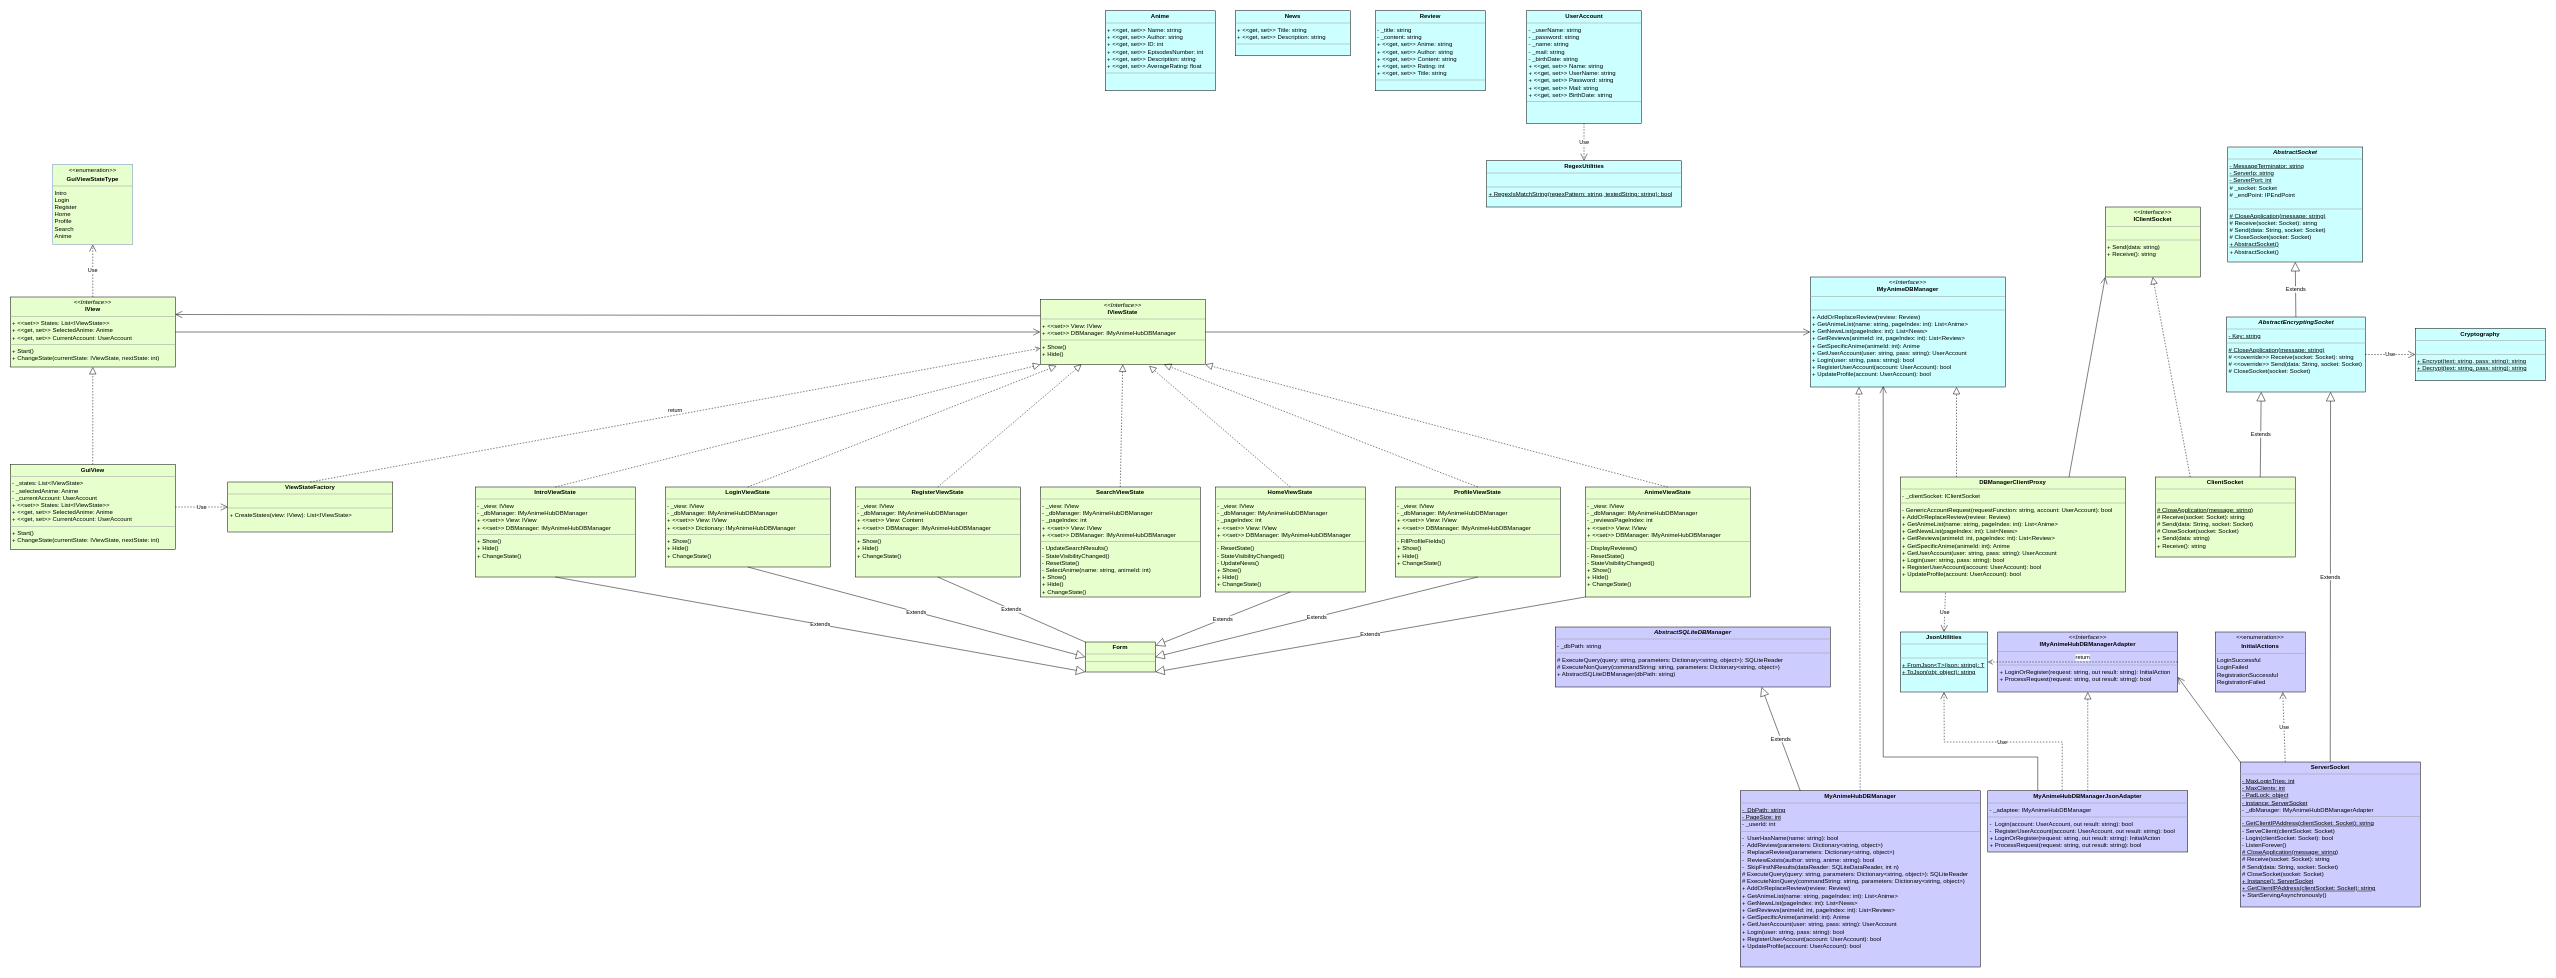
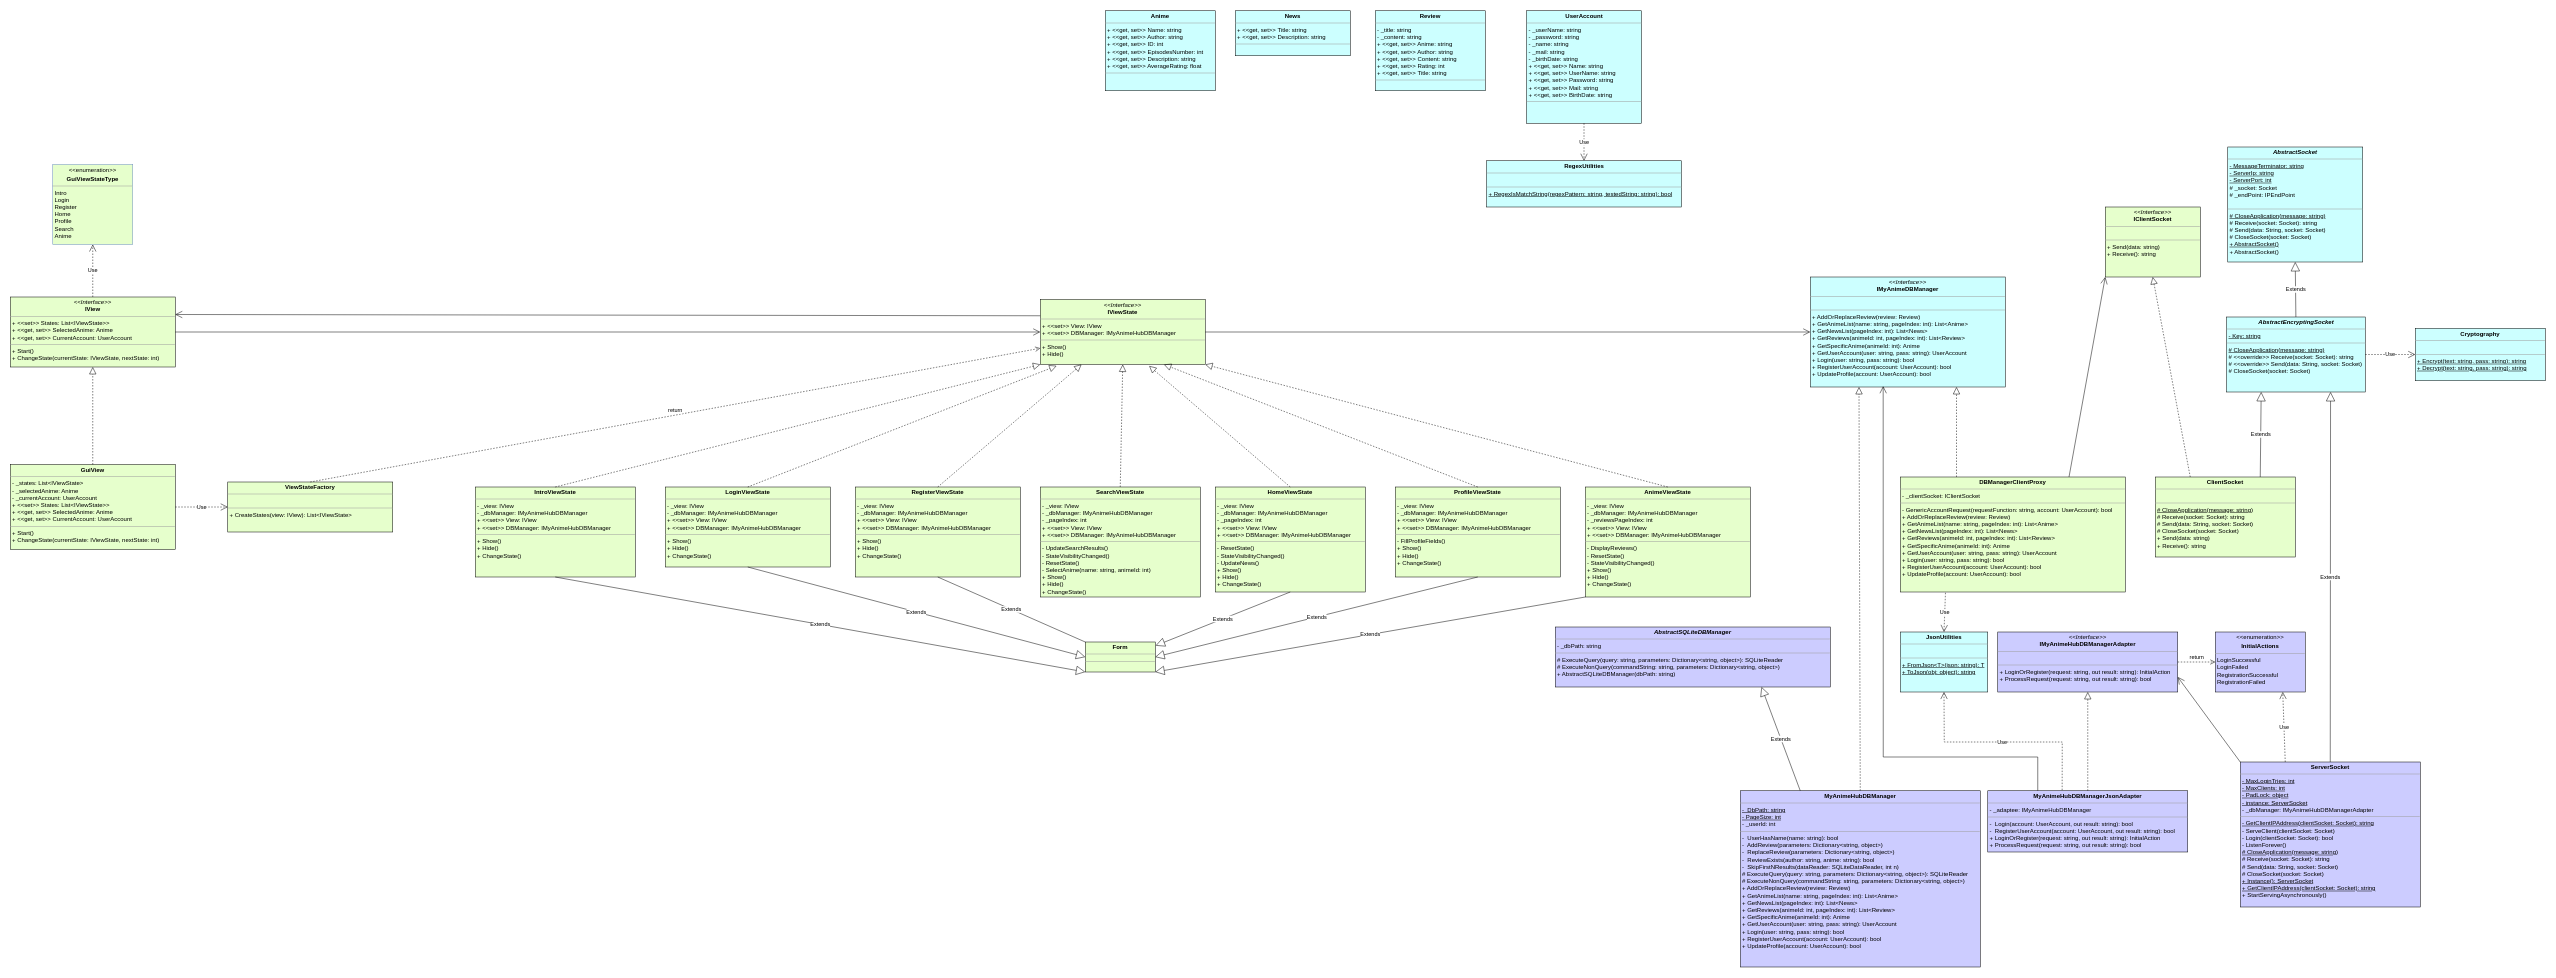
(730, 516) -> (730, 516)
(920, 516) -> (920, 516)
(1992, 662) -> (2196, 662)
